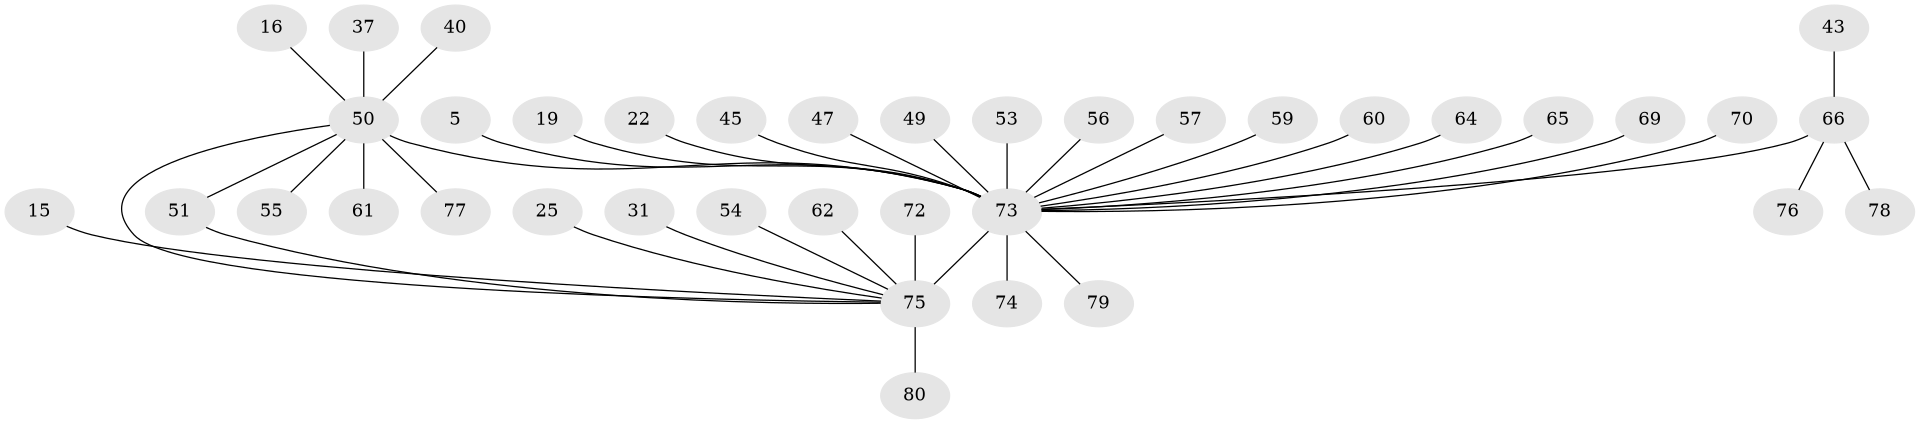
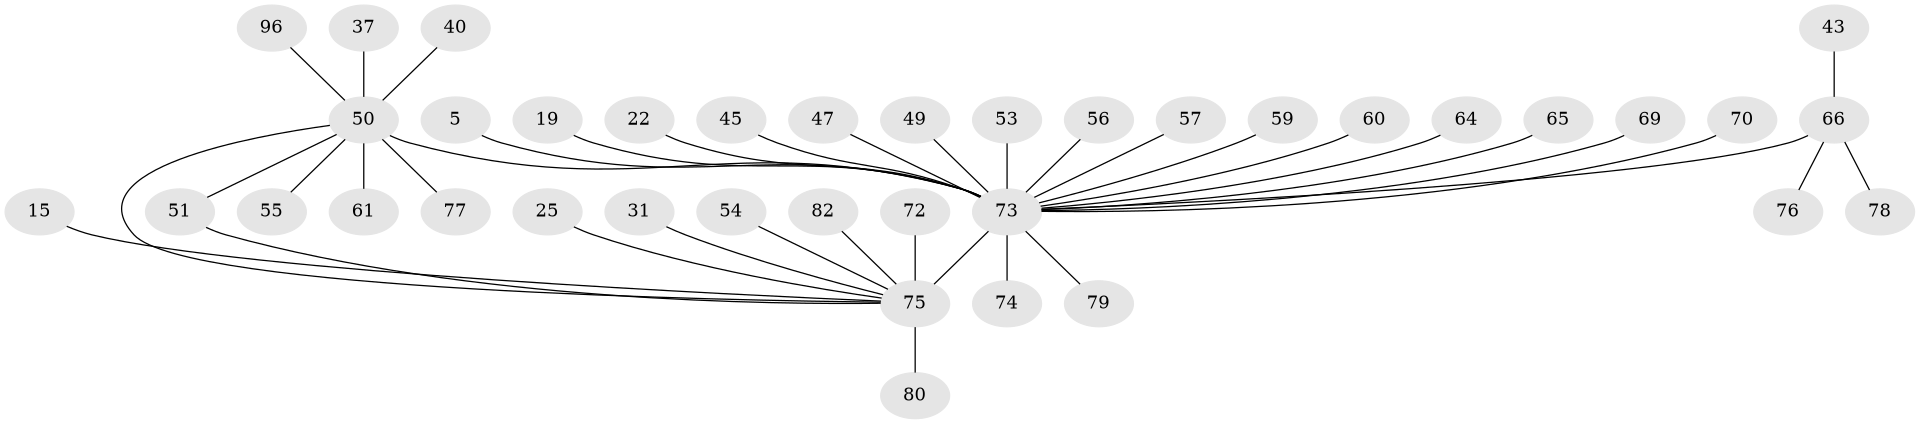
(272, 28) -> (272, 28)
(823, 212) -> (823, 212)
